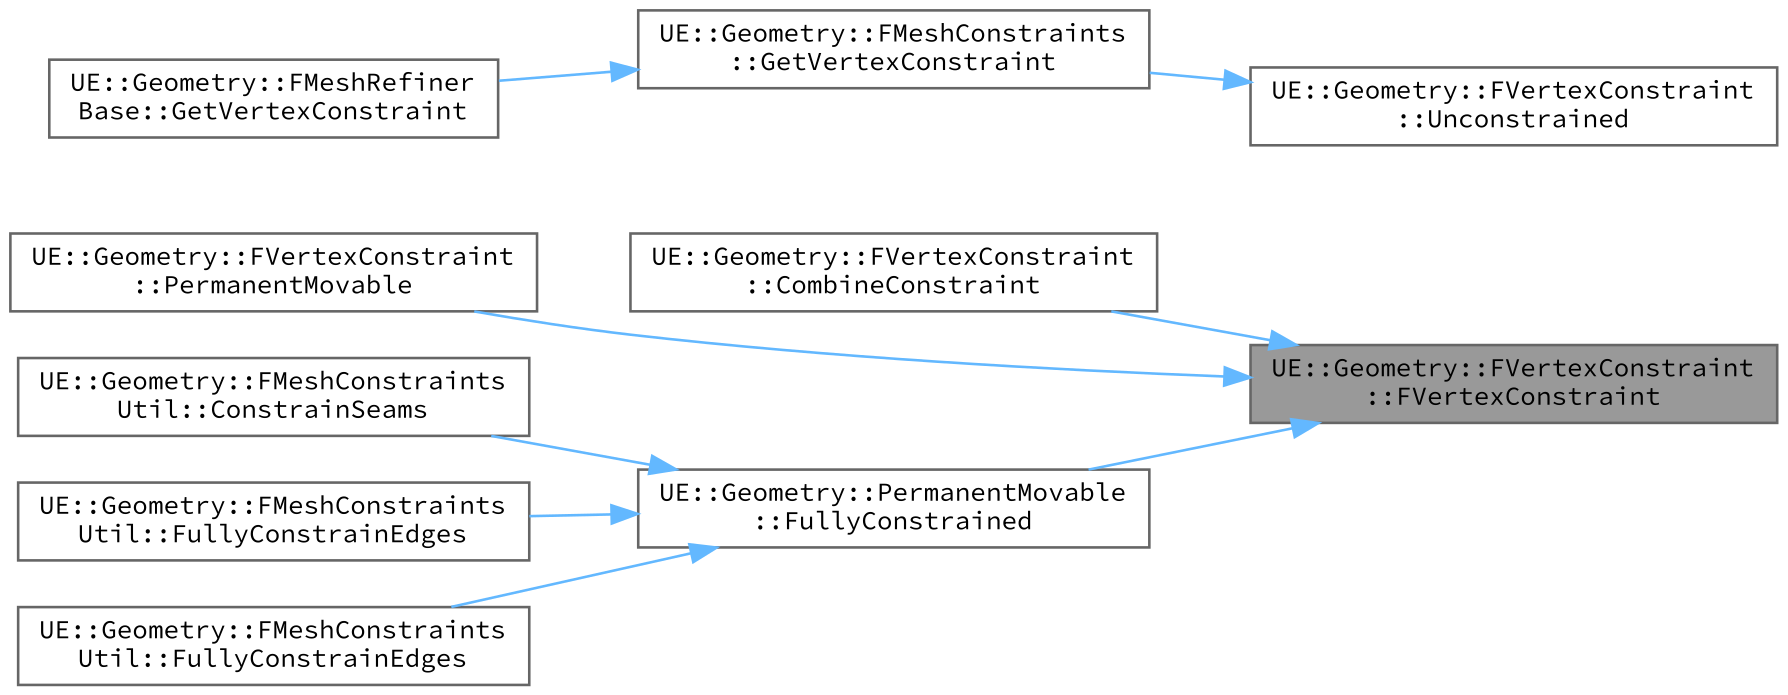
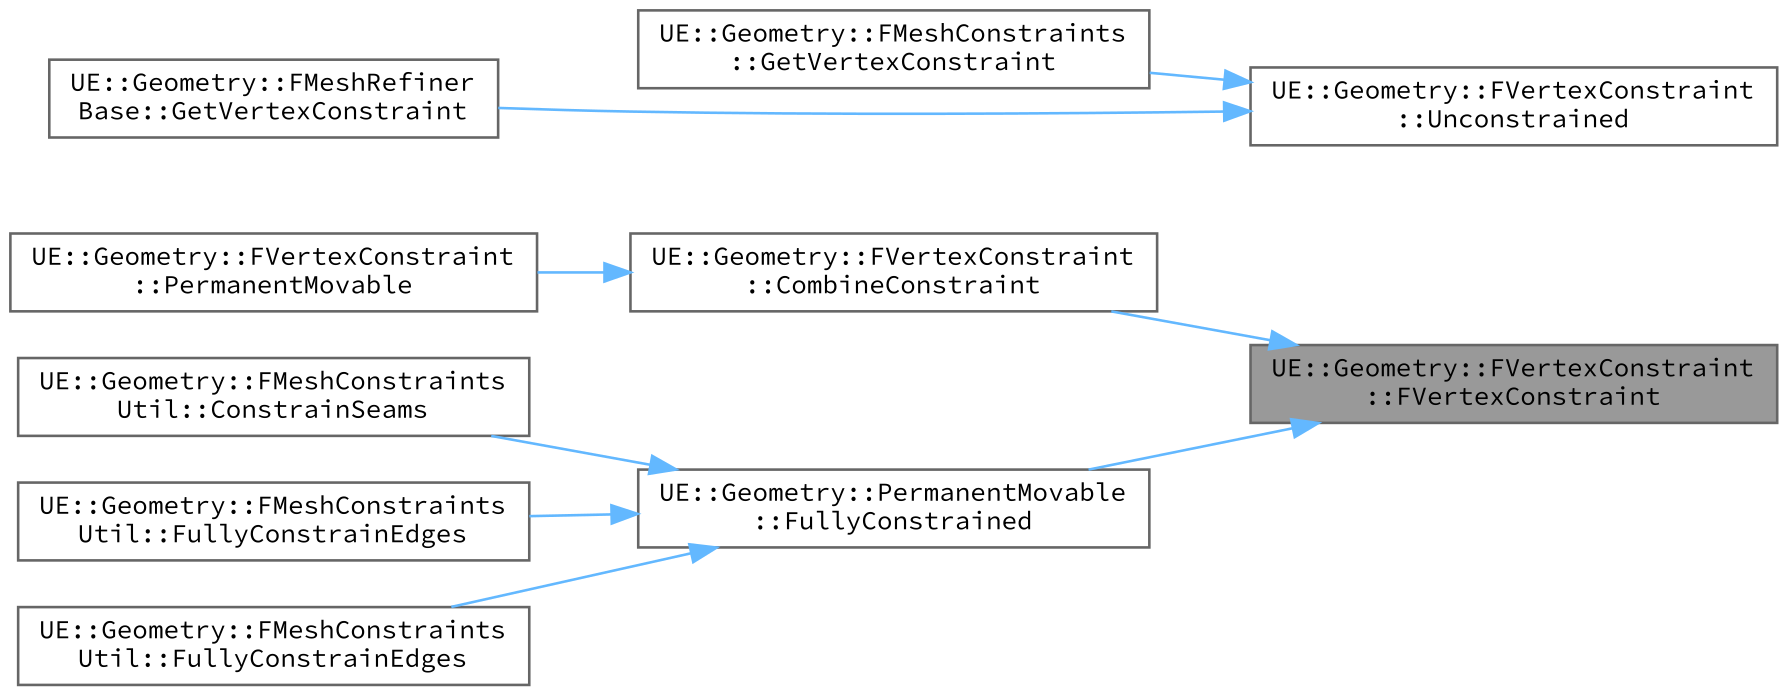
(555, 76) -> (861, 114)
(848, 355) -> (571, 272)
